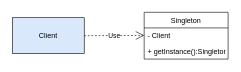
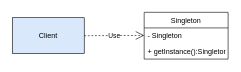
(161, 36) -> (167, 36)
